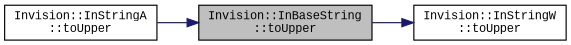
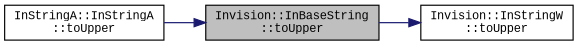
(81, 23) -> (84, 23)
